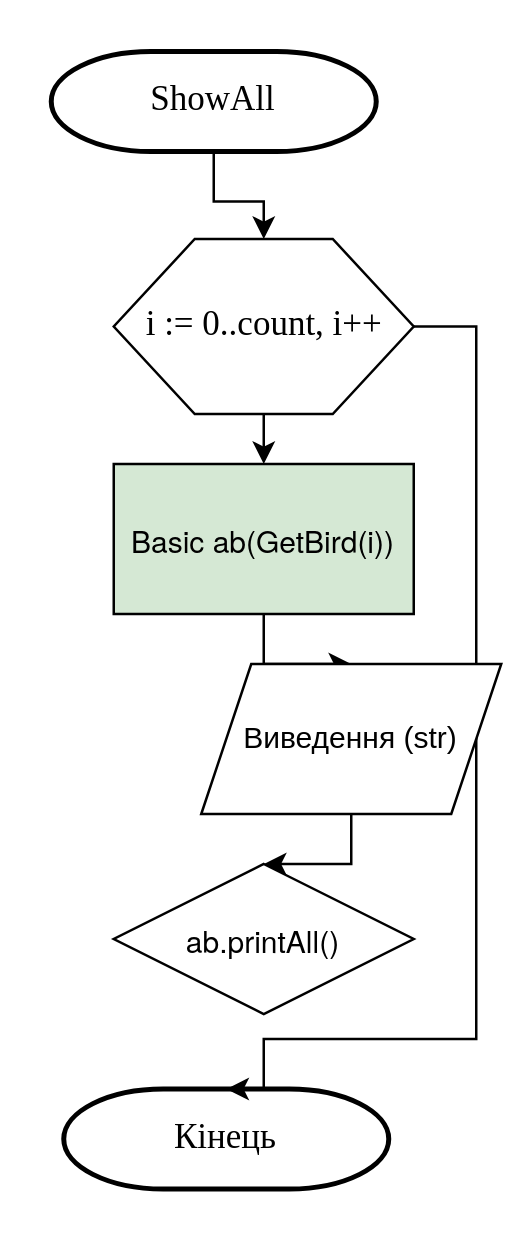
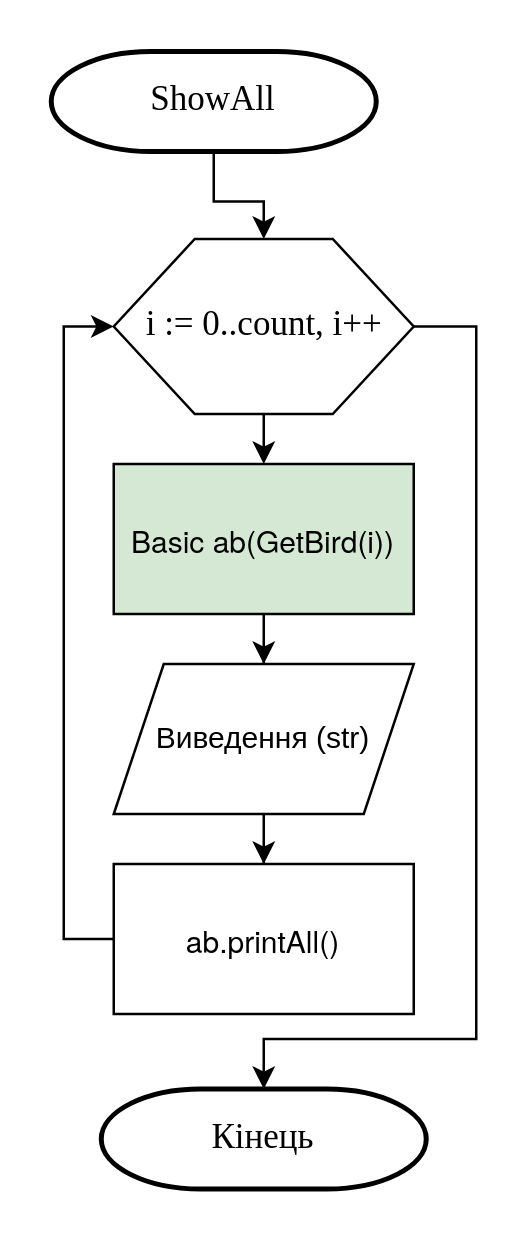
none -> (64, 641)
(351, 739) -> (264, 739)
(264, 939) -> (264, 939)
(226, 1139) -> (264, 1139)
